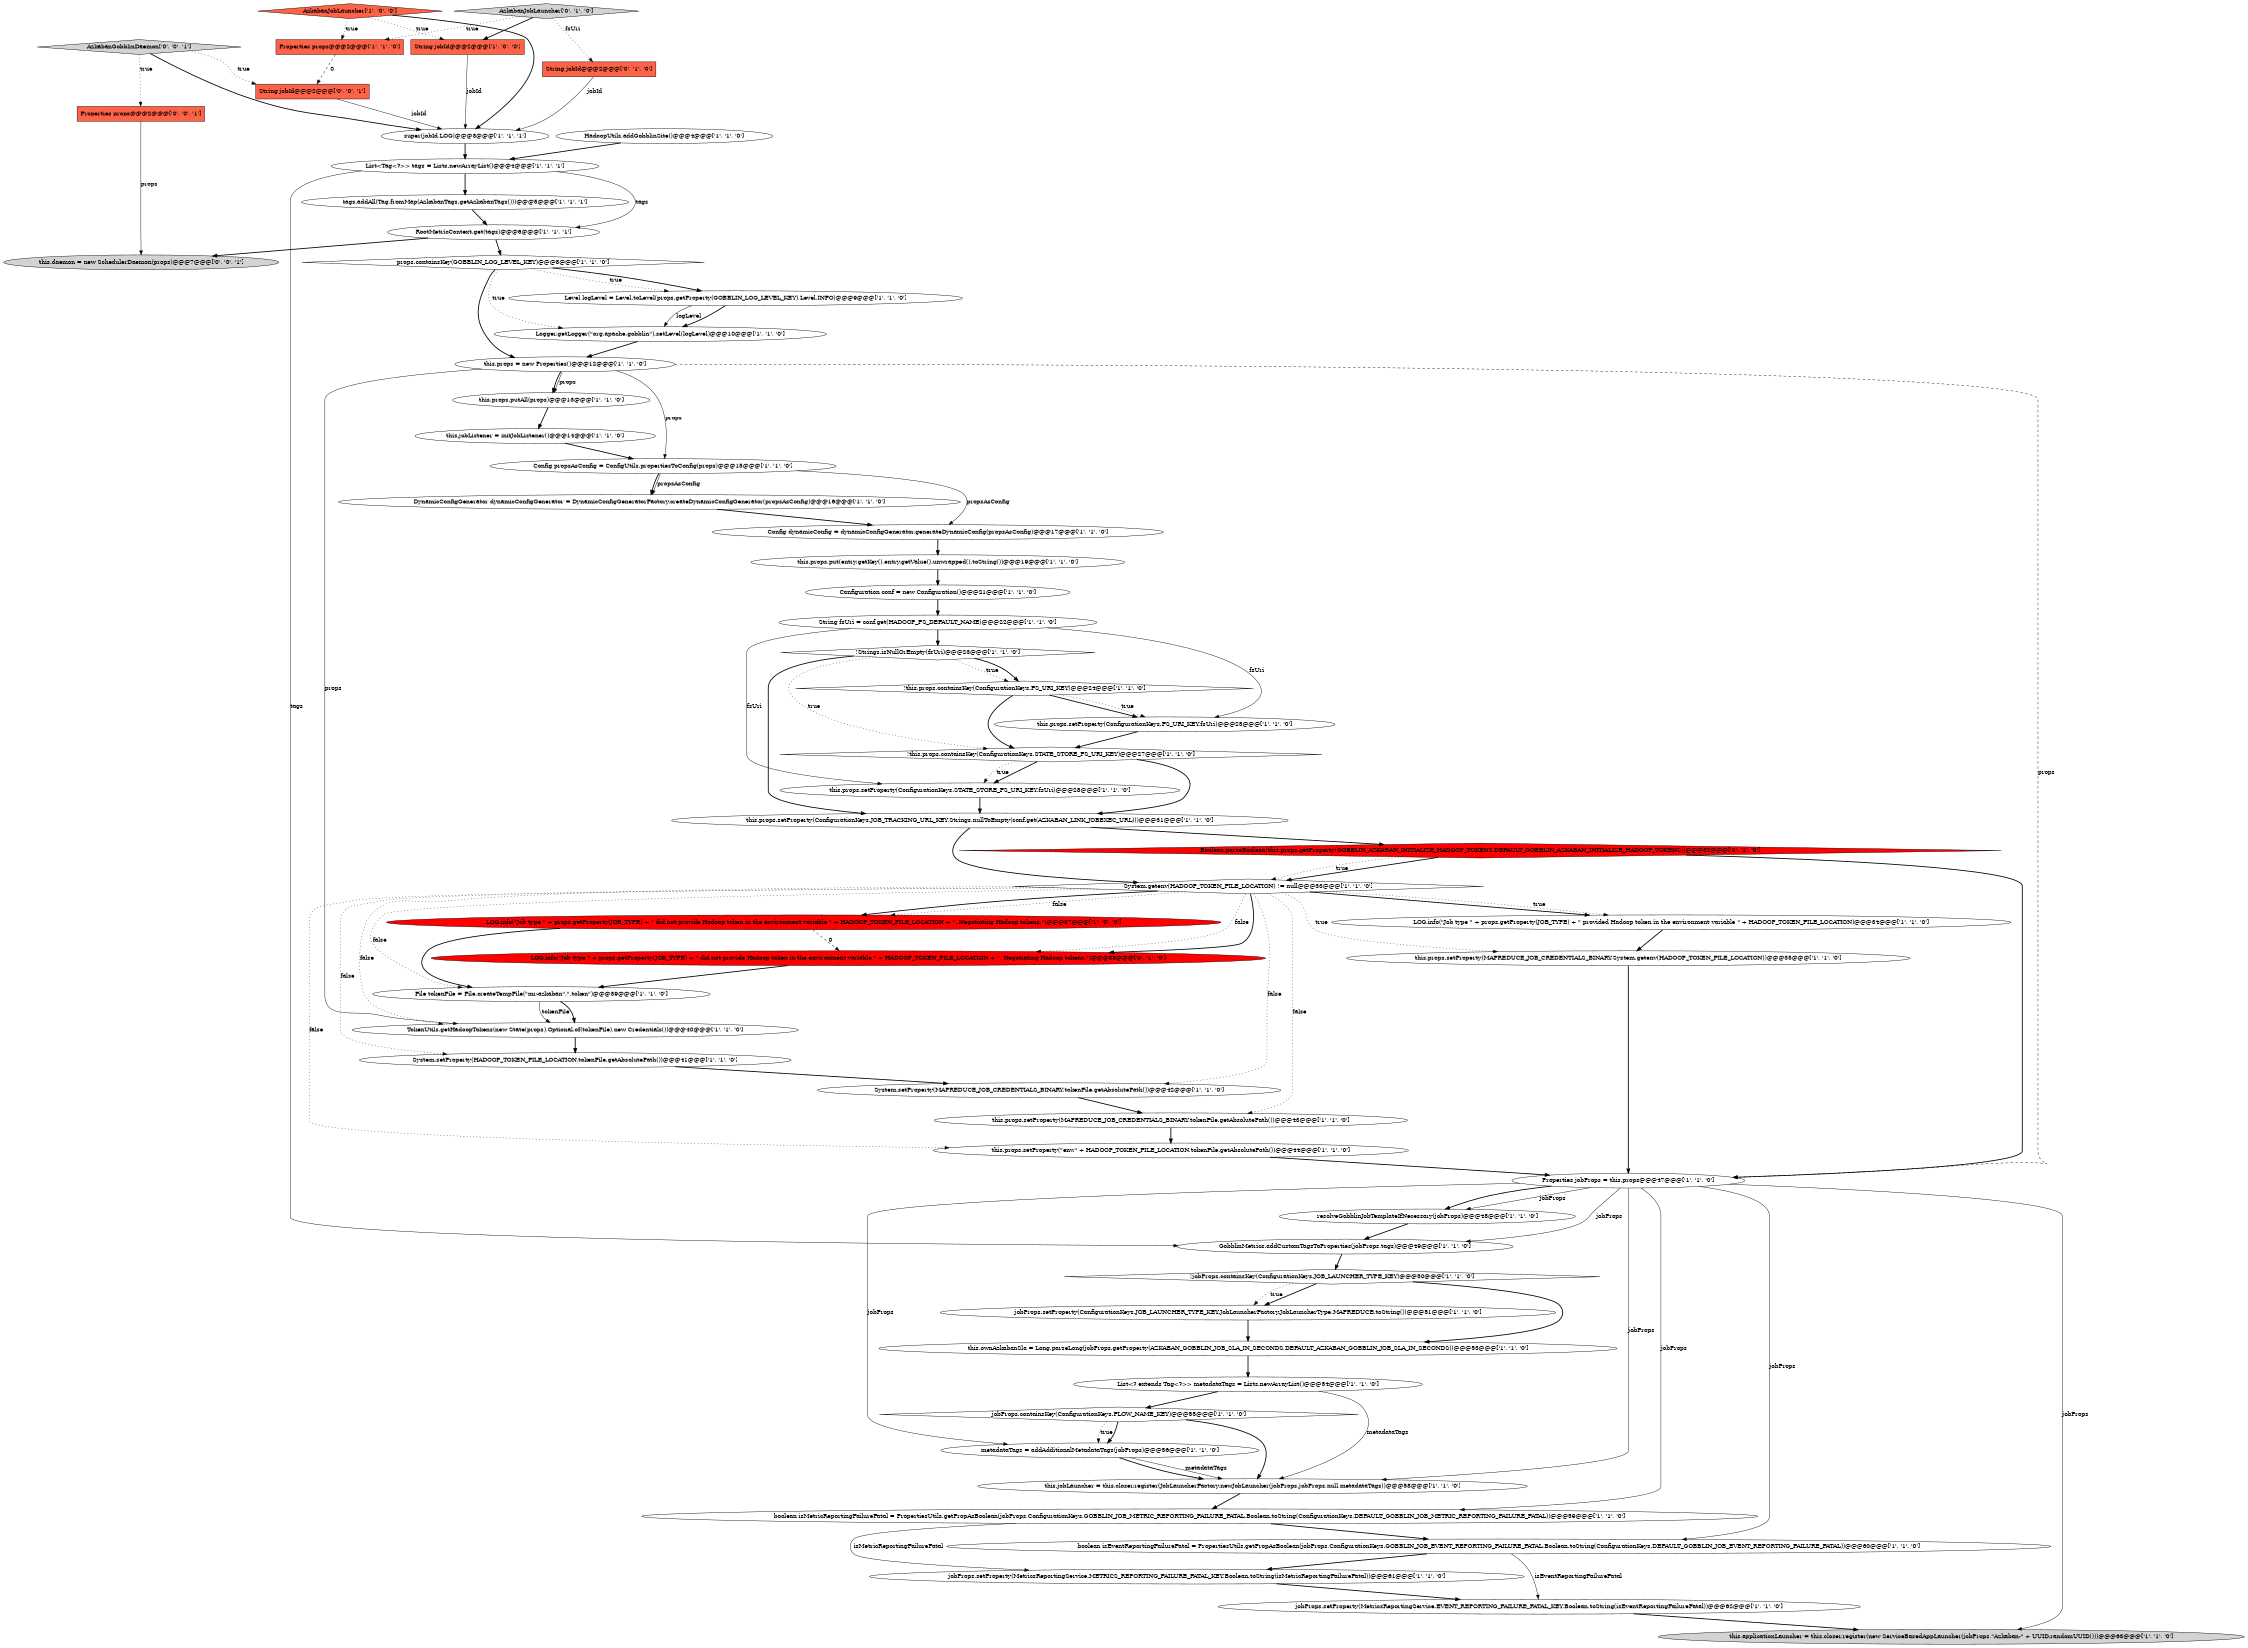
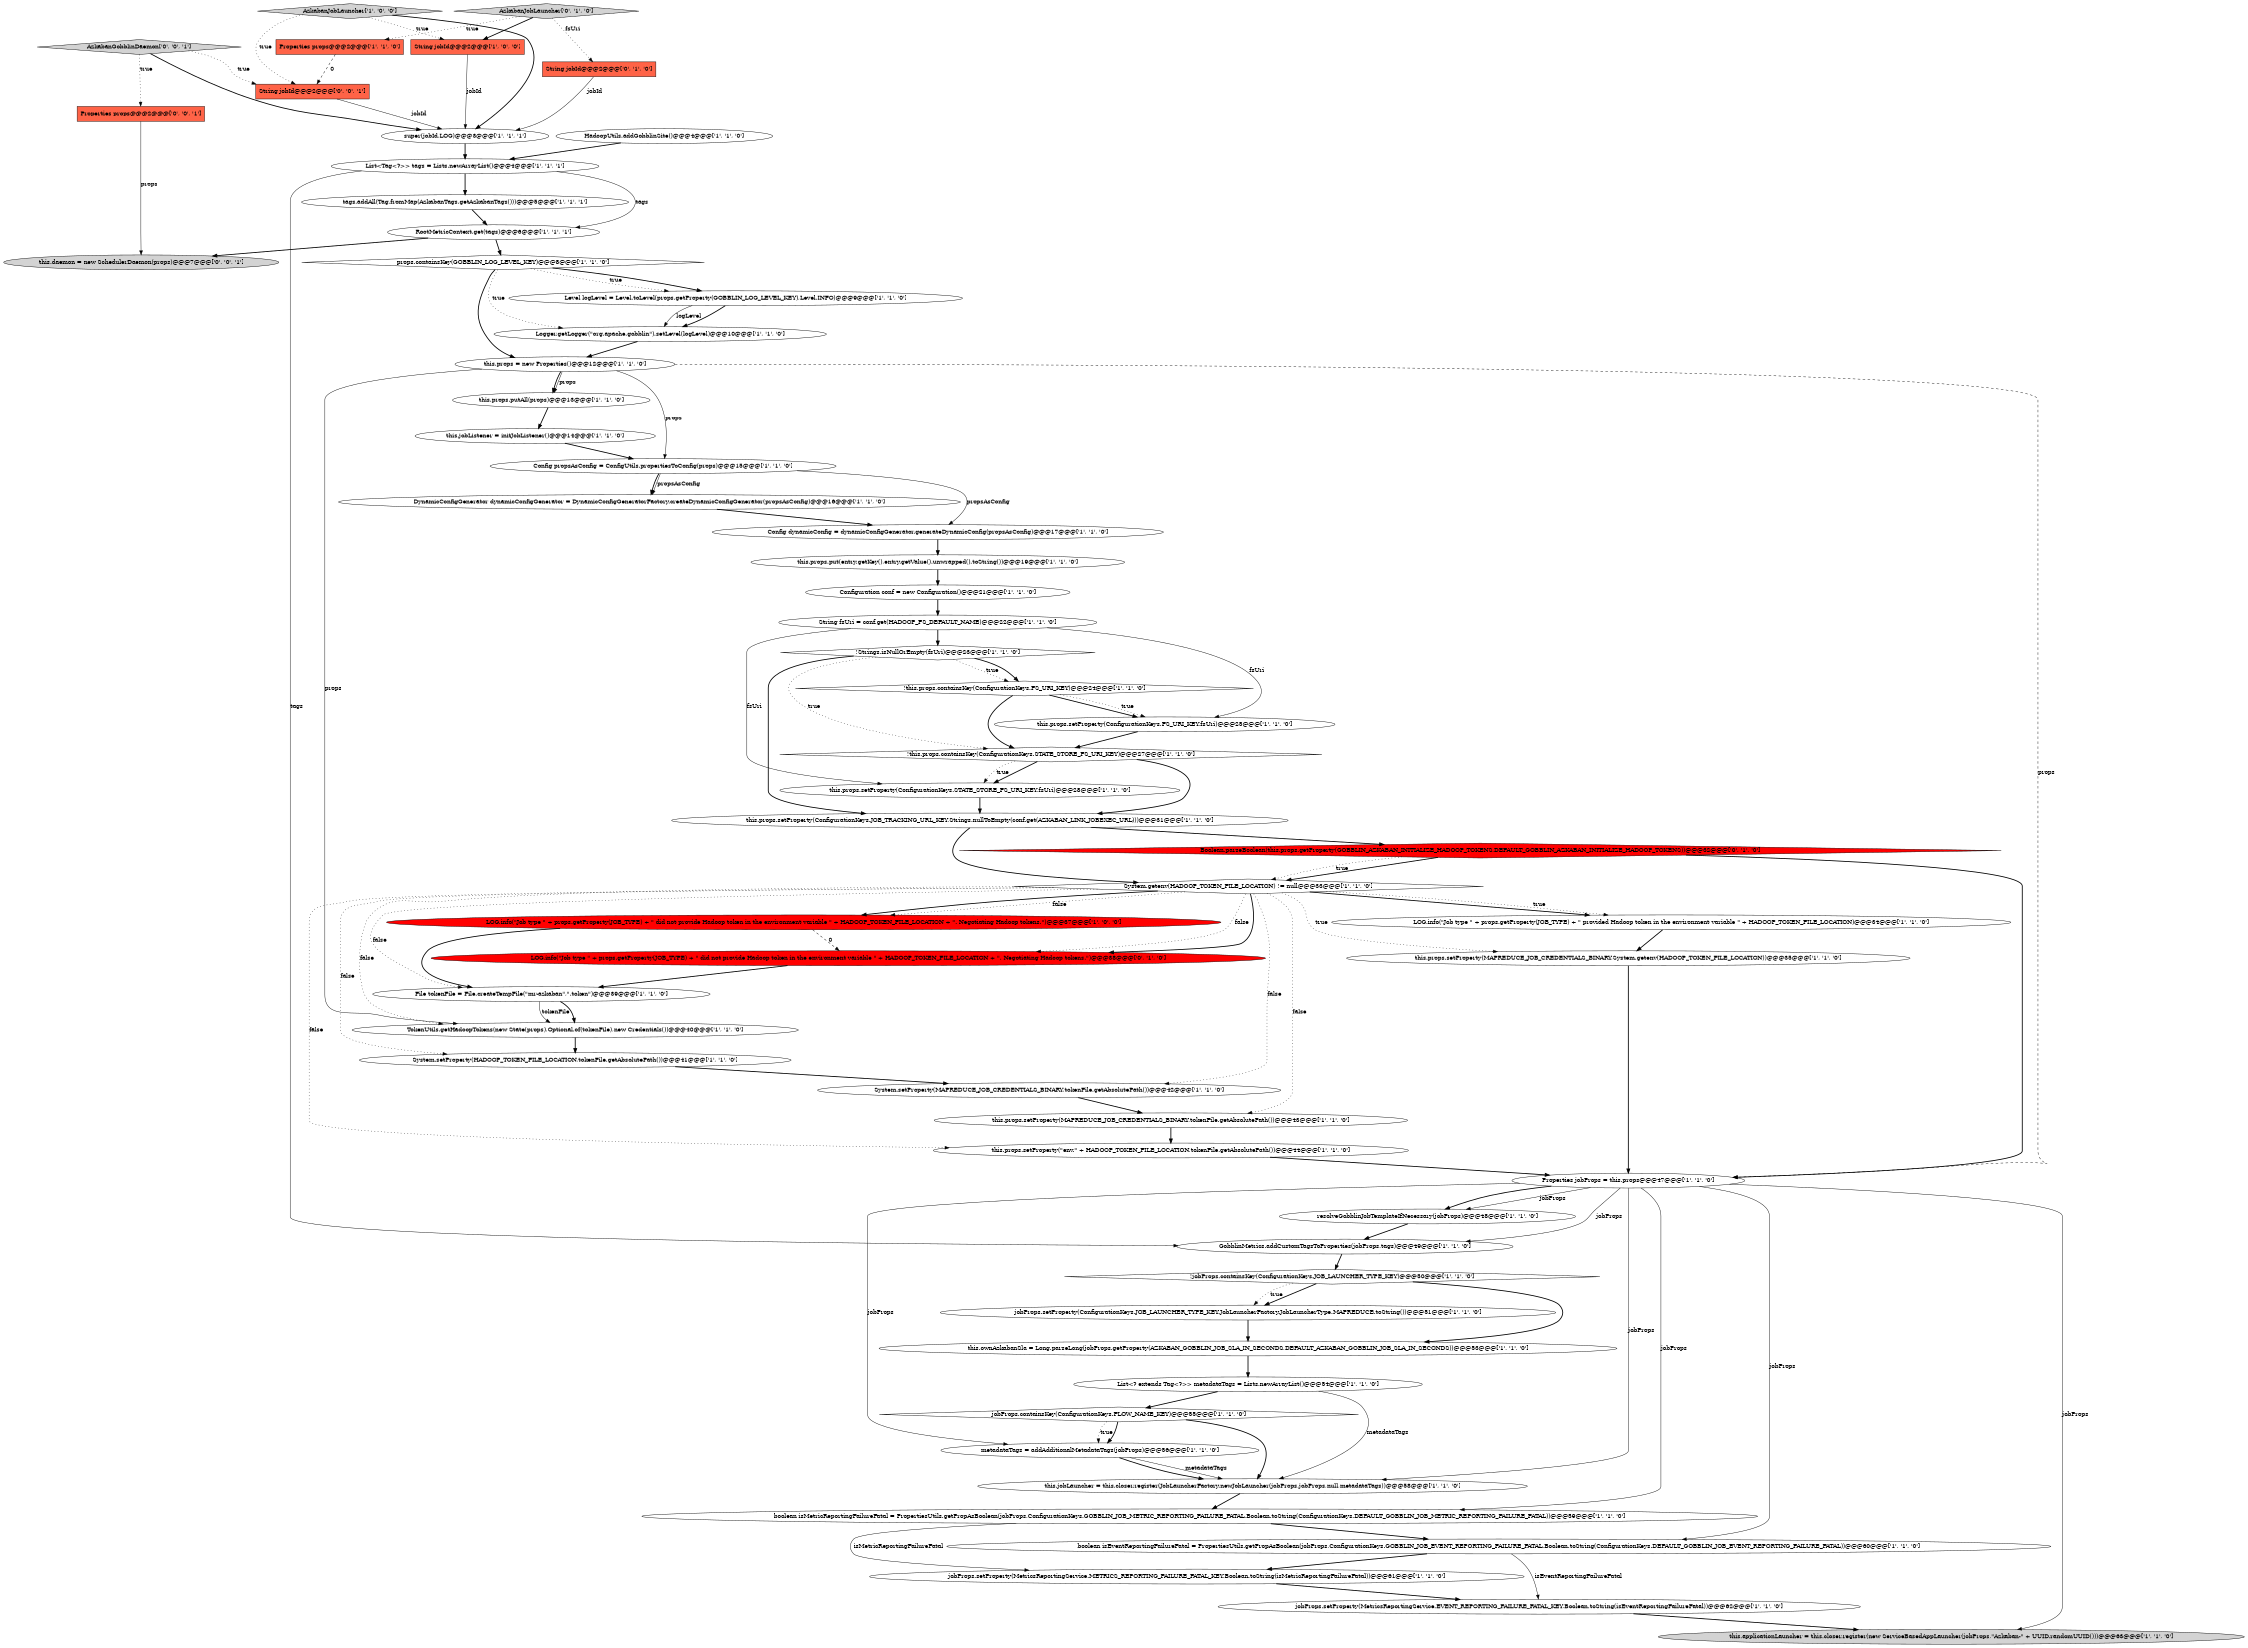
(350, 11) -> (350, 11)
(345, 27) -> (257, 44)
